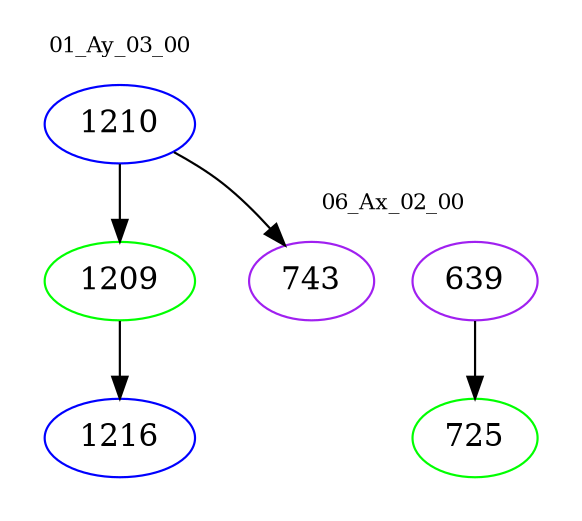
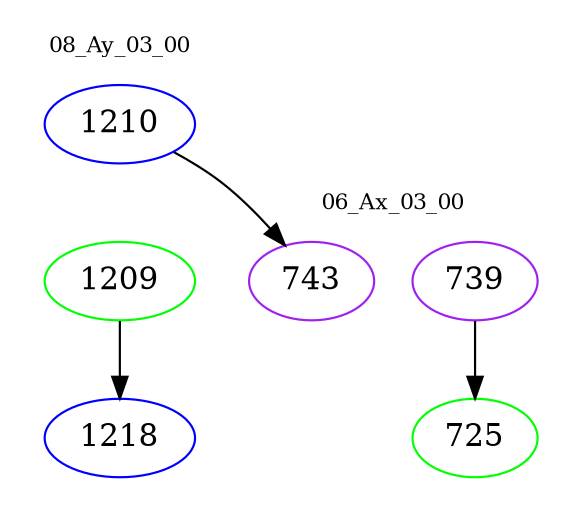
(120, 47) -> (120, 47)
(120, 192) -> none
(393, 204) -> (393, 204)
(475, 281) -> (475, 281)
(120, 438) -> (120, 438)
